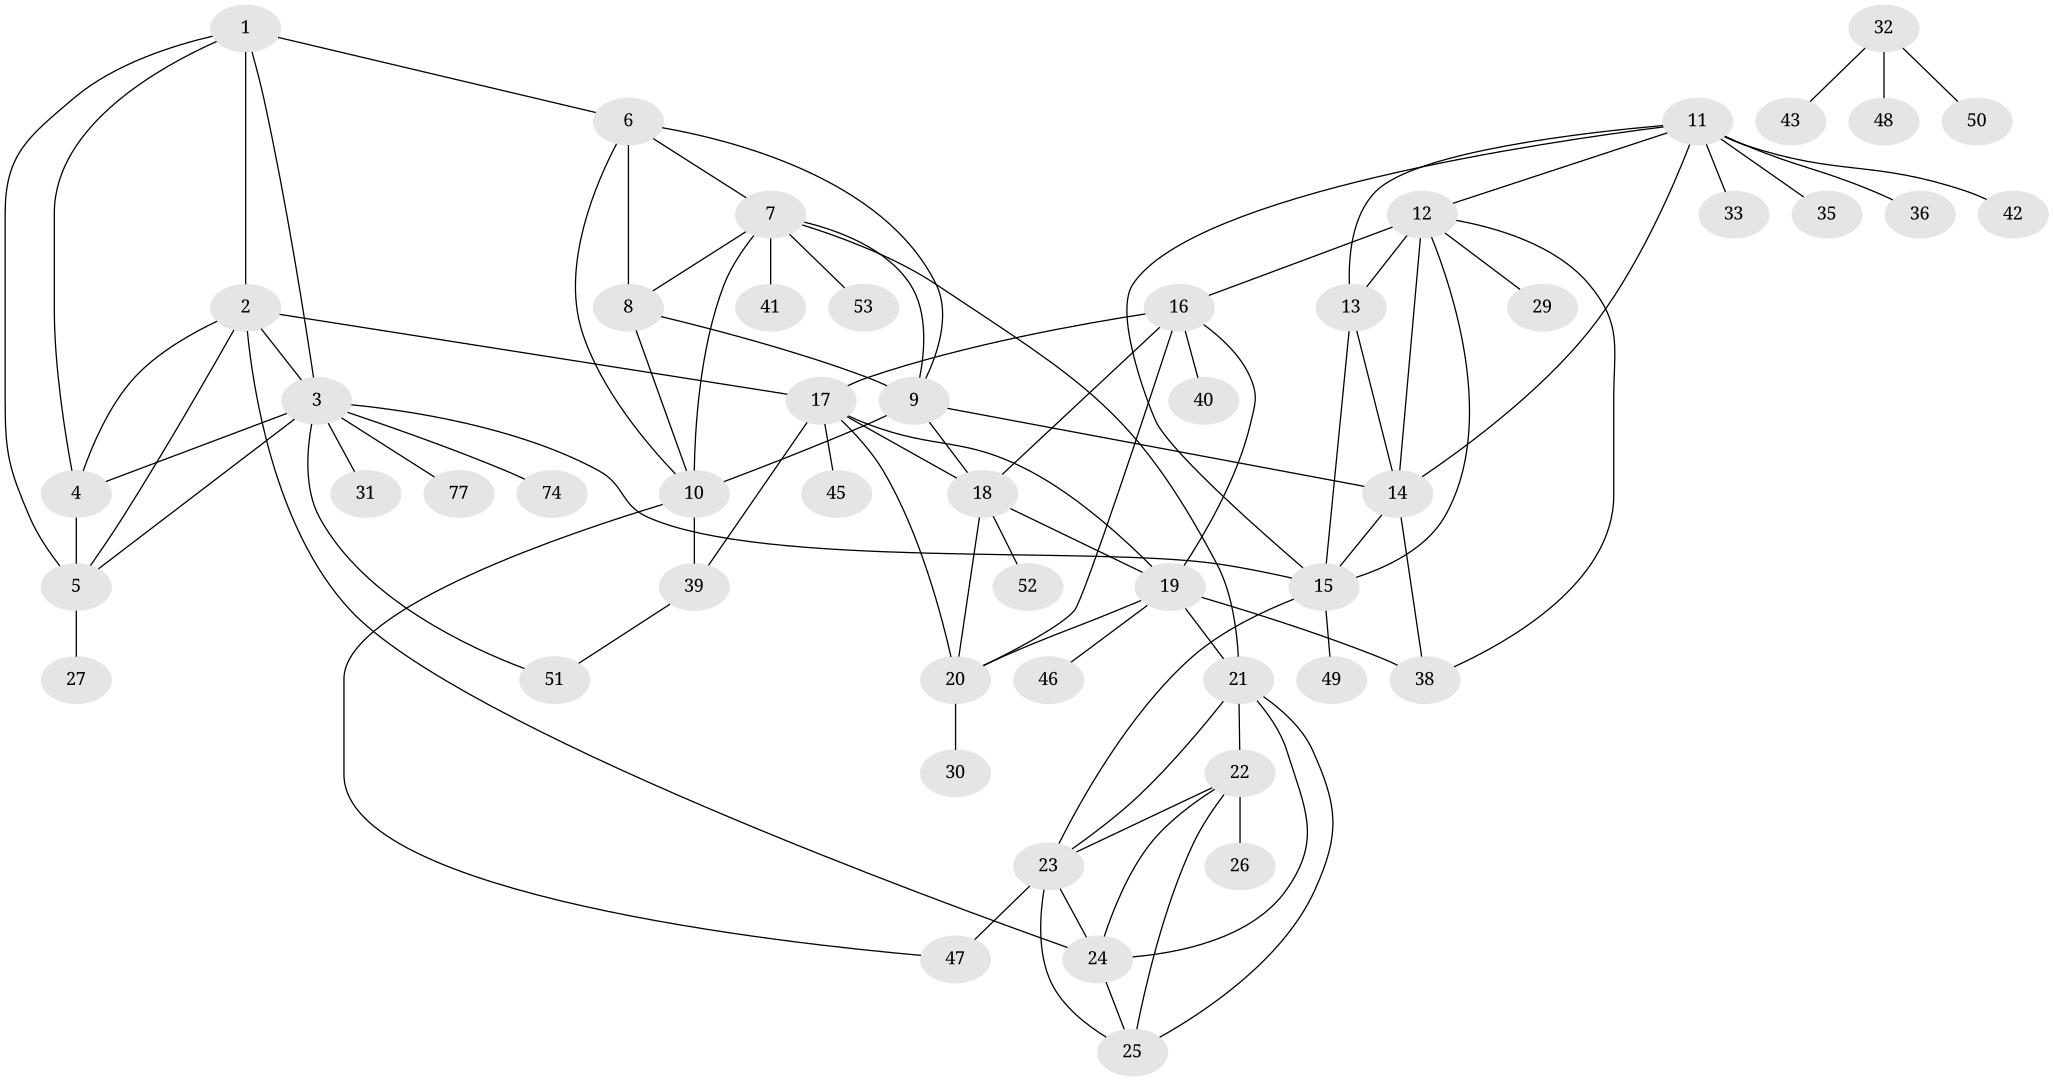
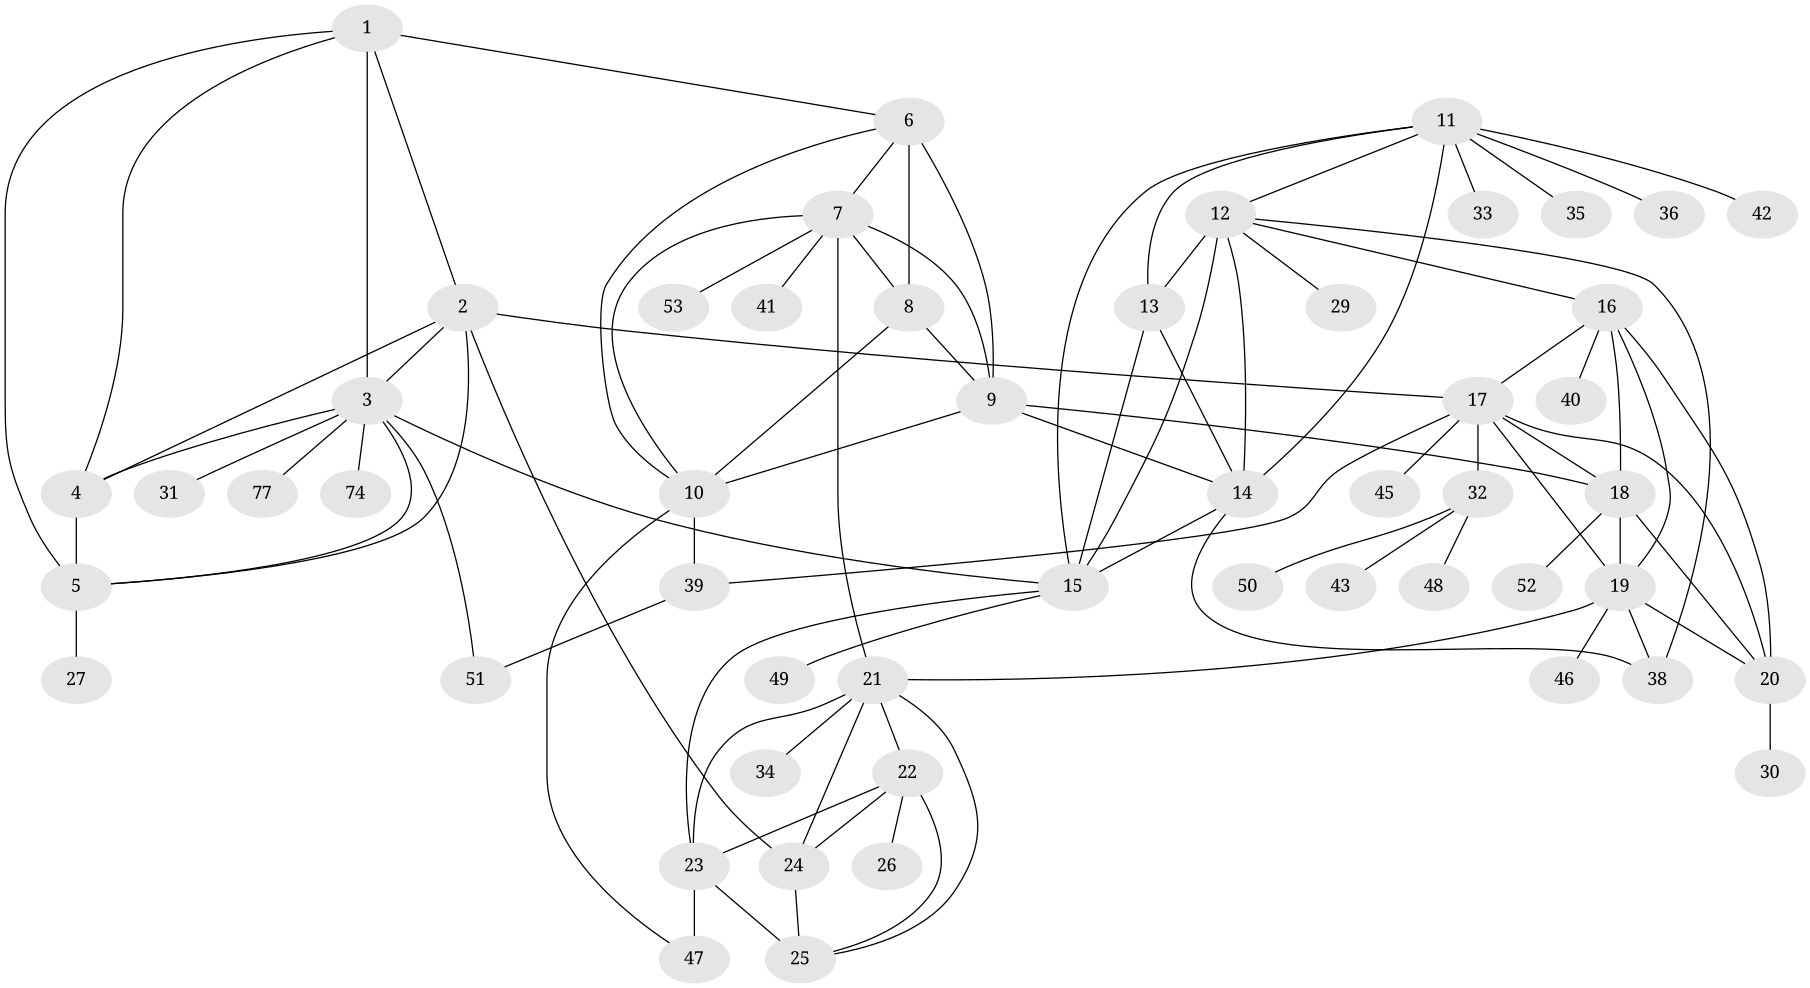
none -> (1478, 448)
none -> (765, 773)
(1073, 913) -> none
